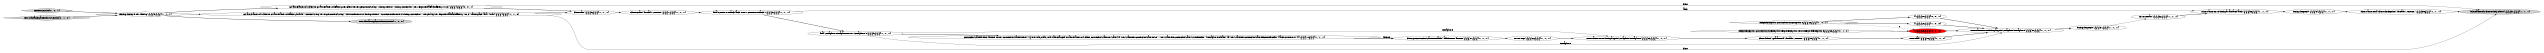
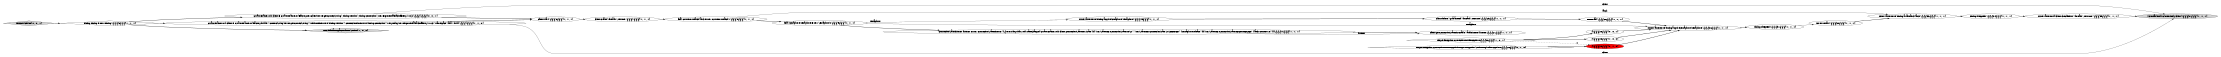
(47, 18) -> none
(381, 22) -> (345, 31)
(1532, 38) -> none
